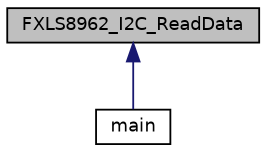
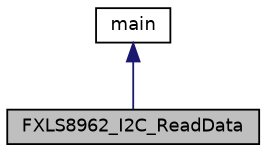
(133, 86) -> (133, 86)
